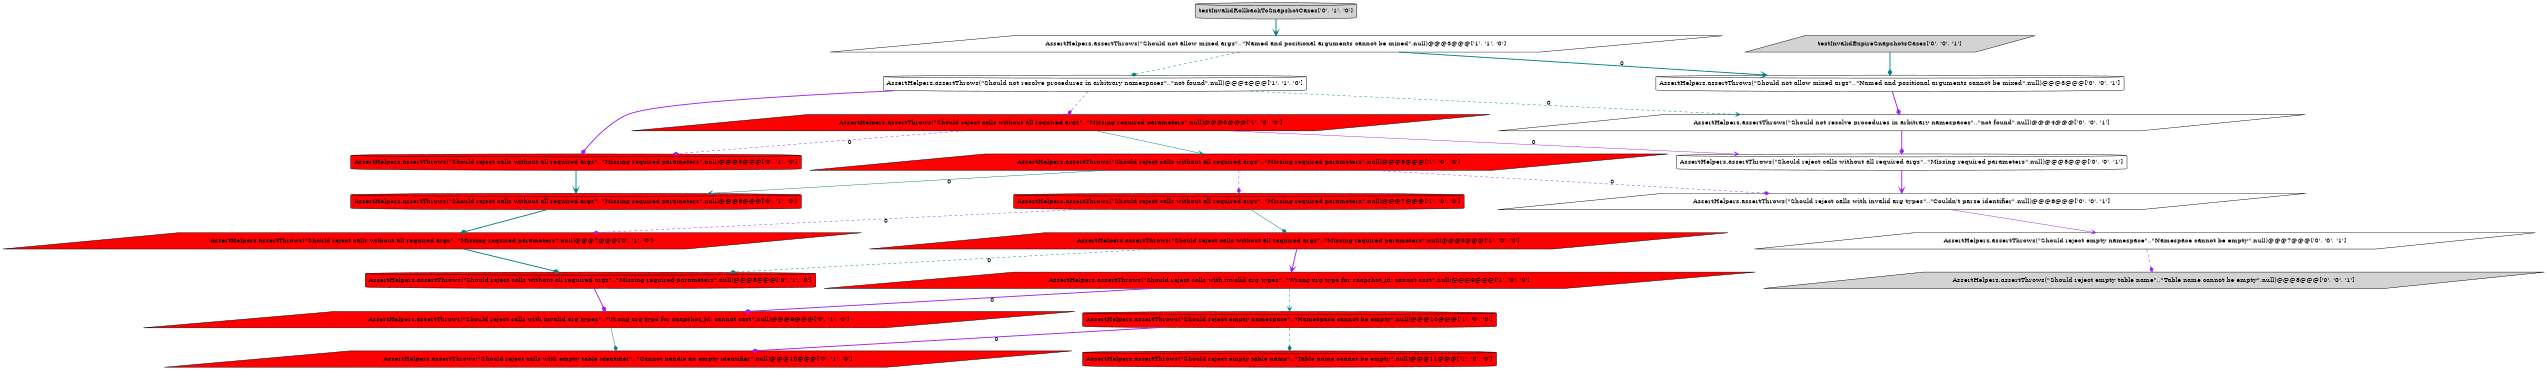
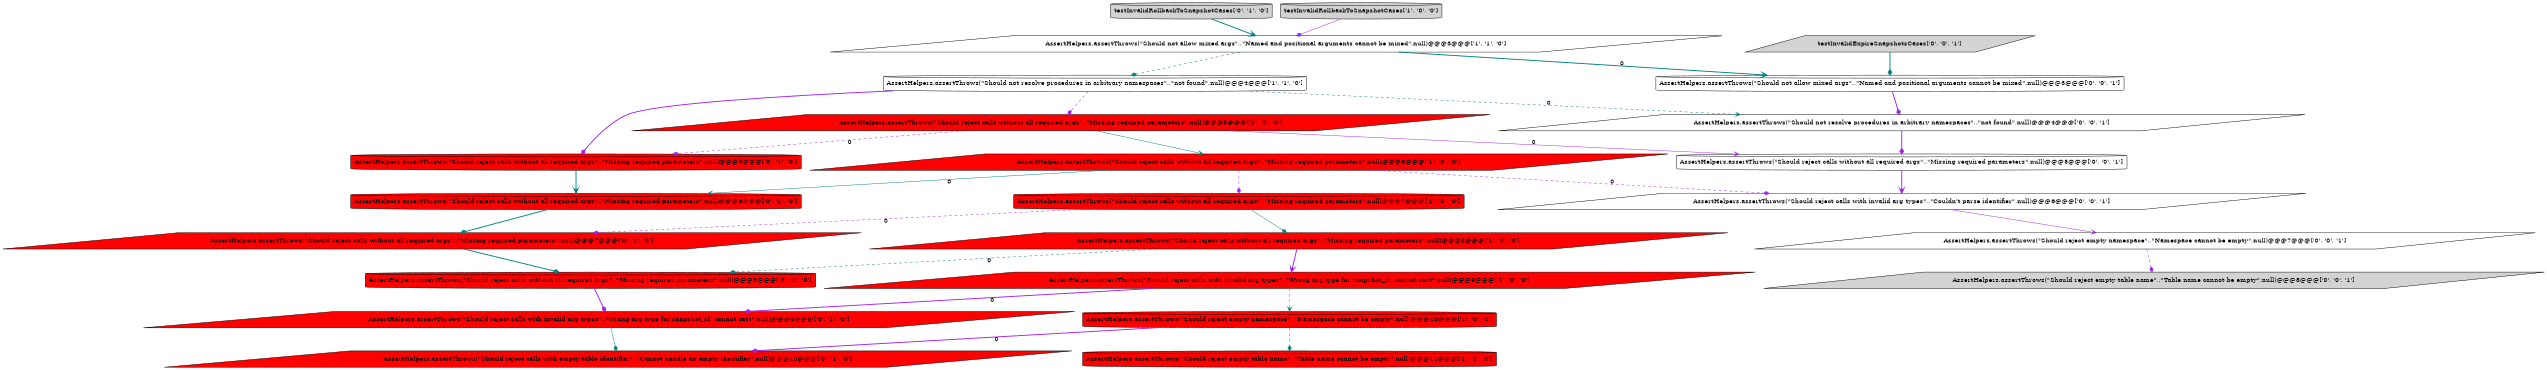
none -> (1361, 11)
